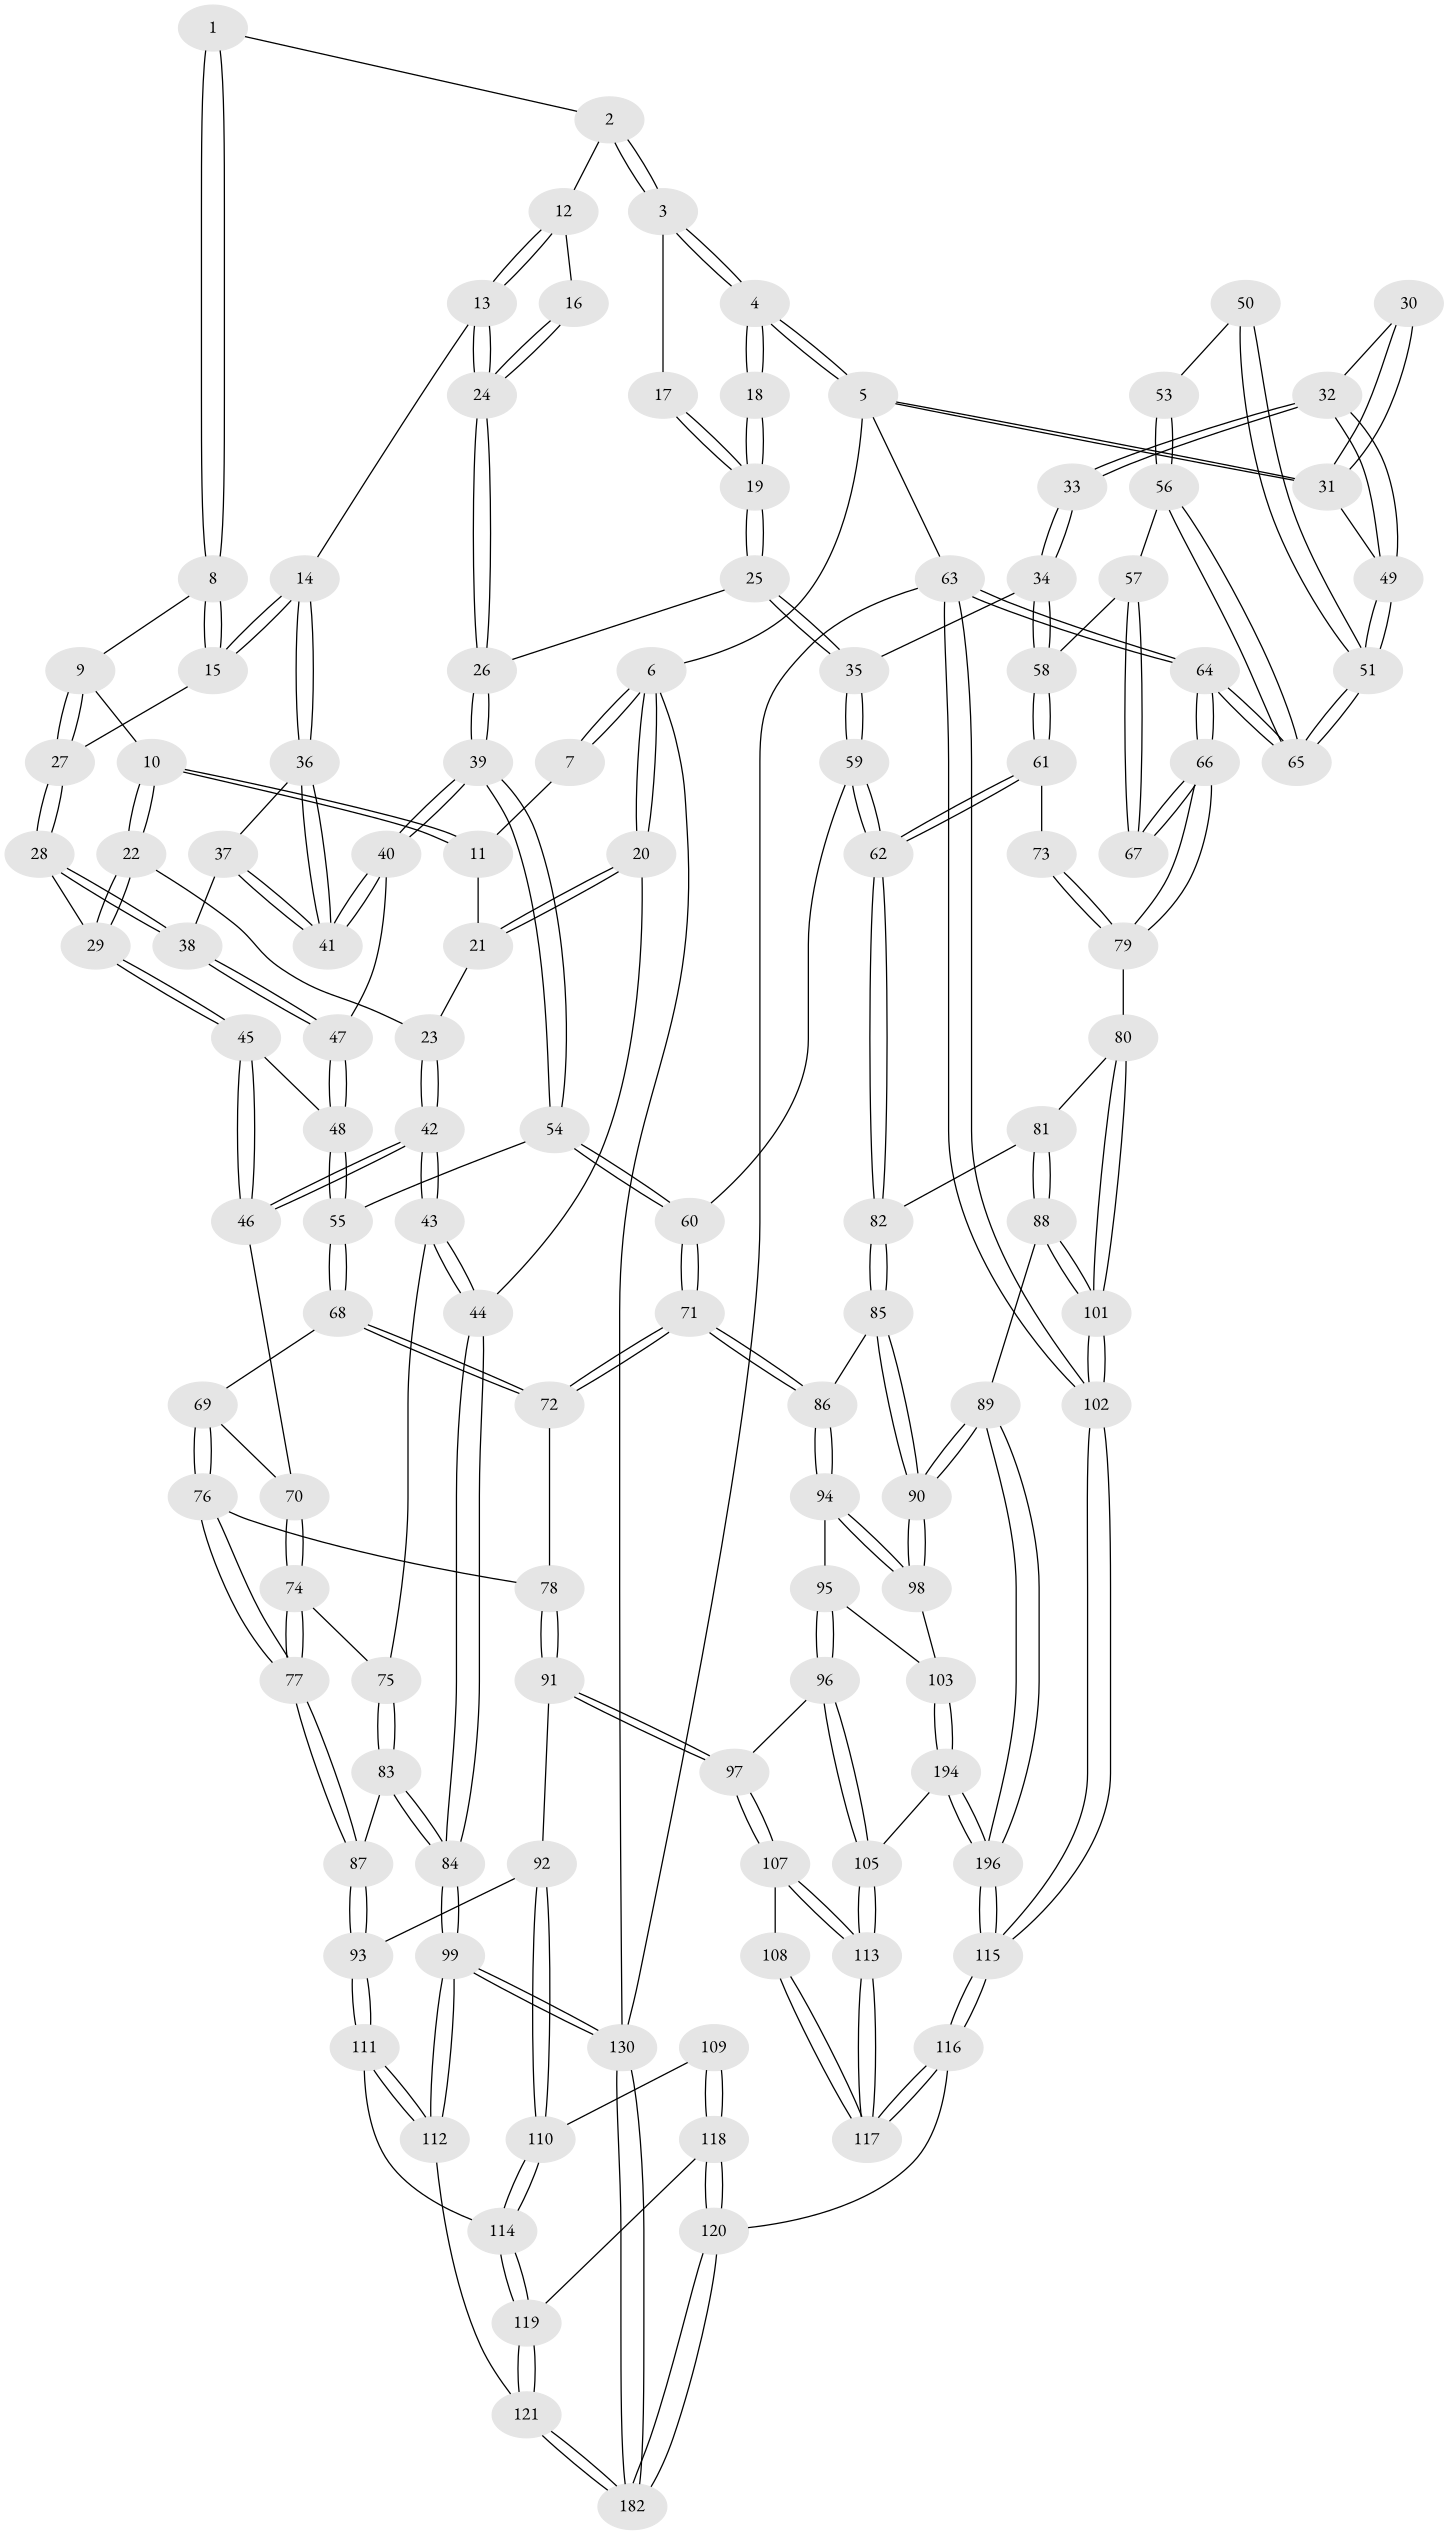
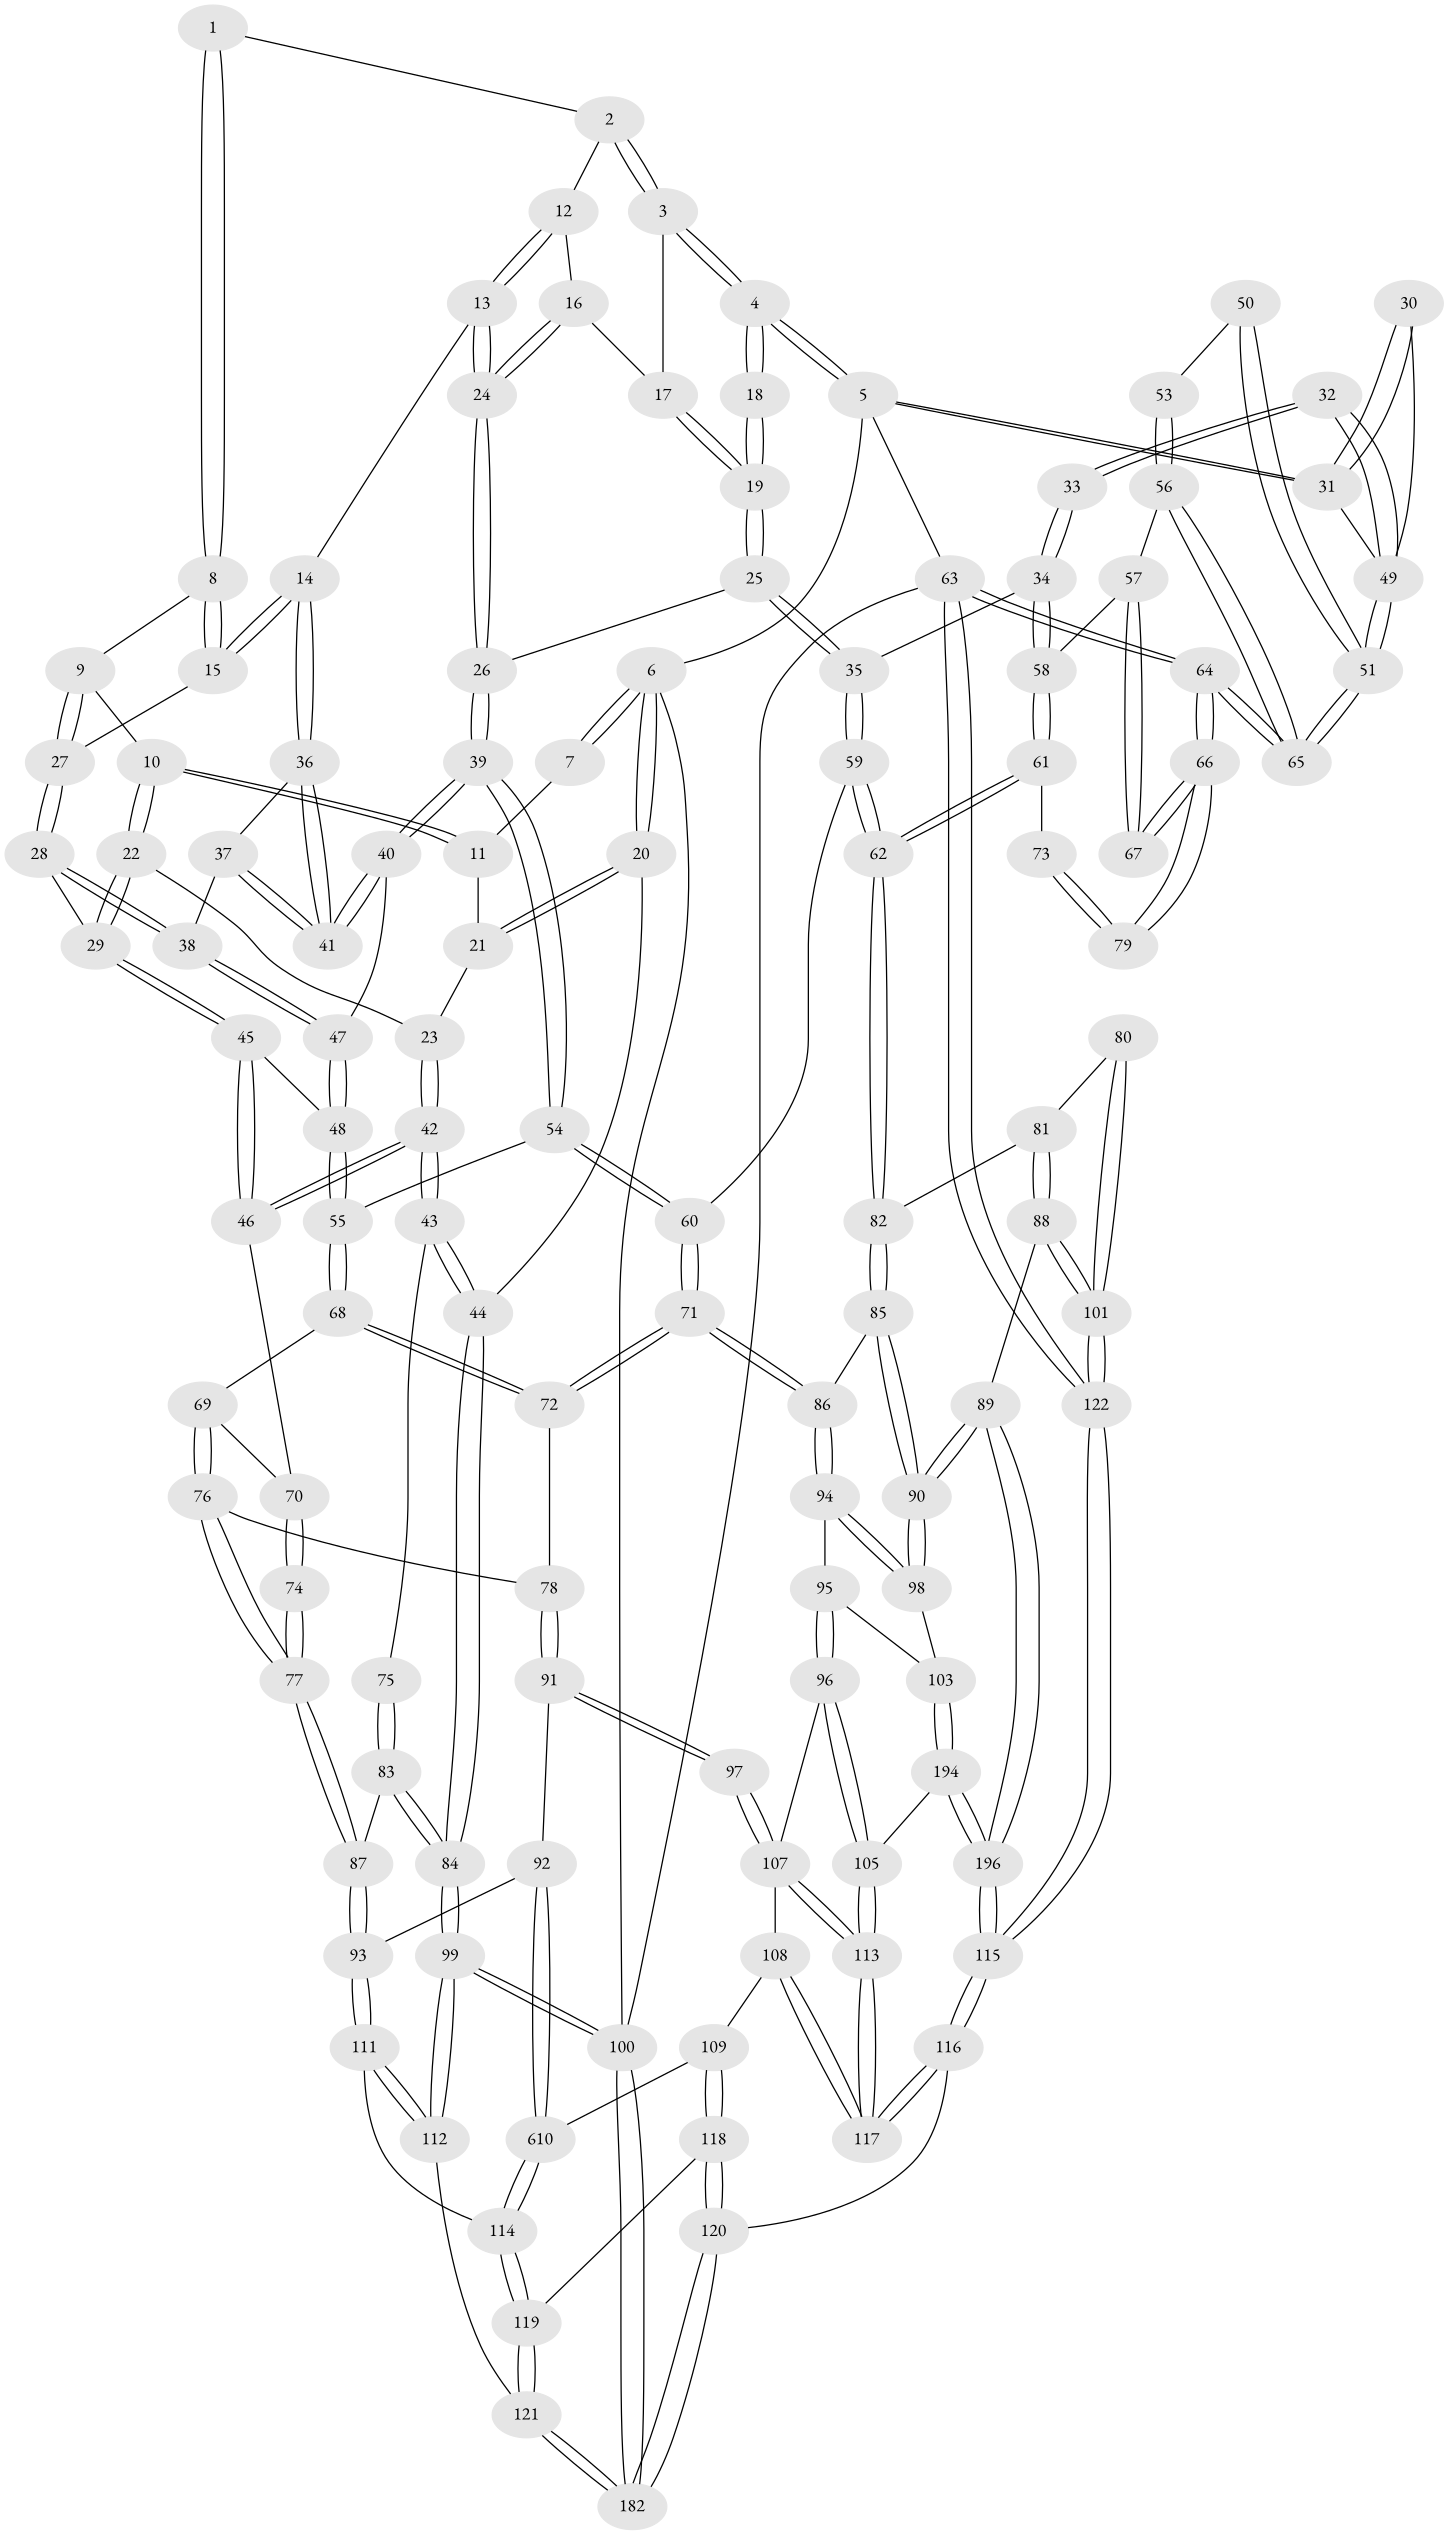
none -> (618, 349)
(1368, 349) -> (1414, 442)
(1123, 992) -> none
(1096, 1405) -> (1096, 1405)
(340, 1634) -> none
(780, 1726) -> (800, 1772)
none -> (745, 2002)
(622, 2048) -> (622, 2048)
(541, 2139) -> (541, 2139)
